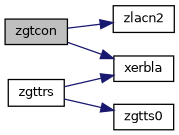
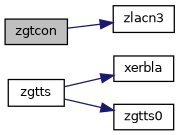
(144, 19) -> (144, 19)
(85, 48) -> none
(36, 93) -> (36, 93)
